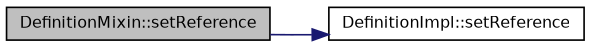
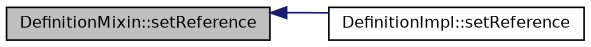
(291, 35) -> (308, 13)
